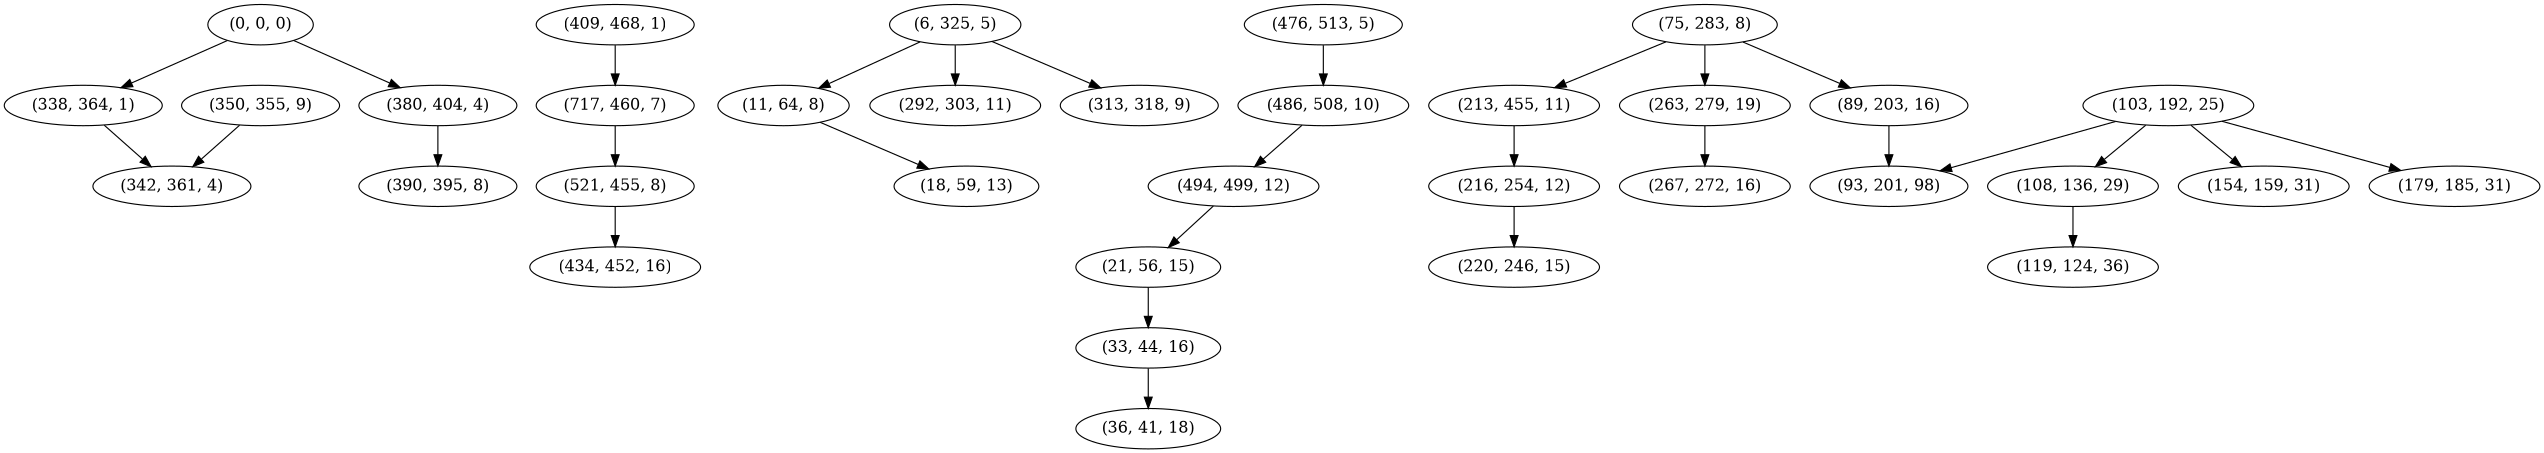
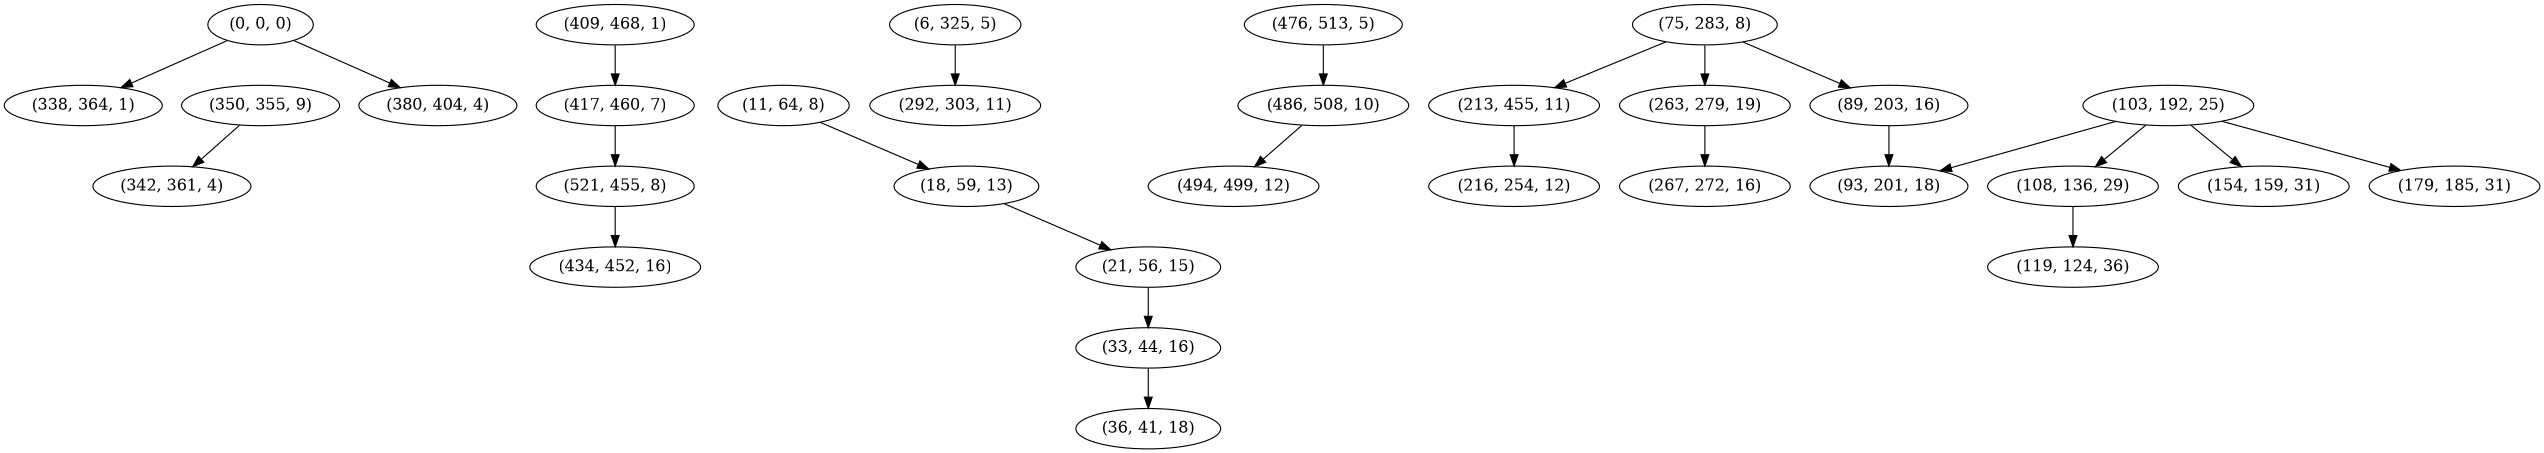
(875, 63) -> none
(615, 105) -> (615, 105)
(1139, 105) -> none
(123, 142) -> none
(438, 186) -> none
(1889, 186) -> (1889, 186)
(1195, 223) -> (1052, 224)
(1514, 267) -> none
